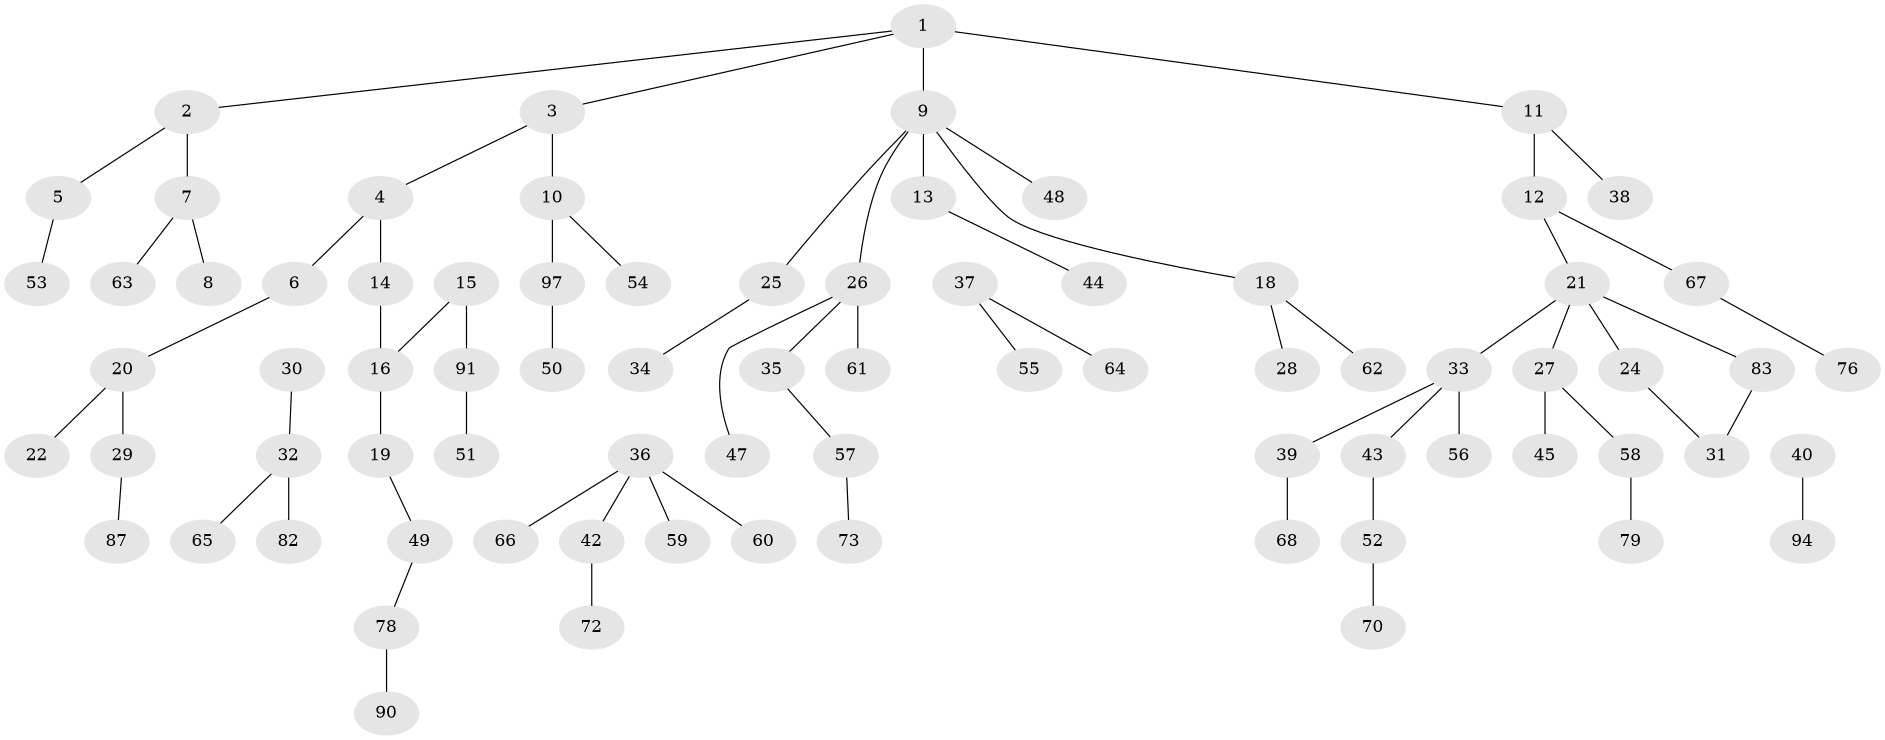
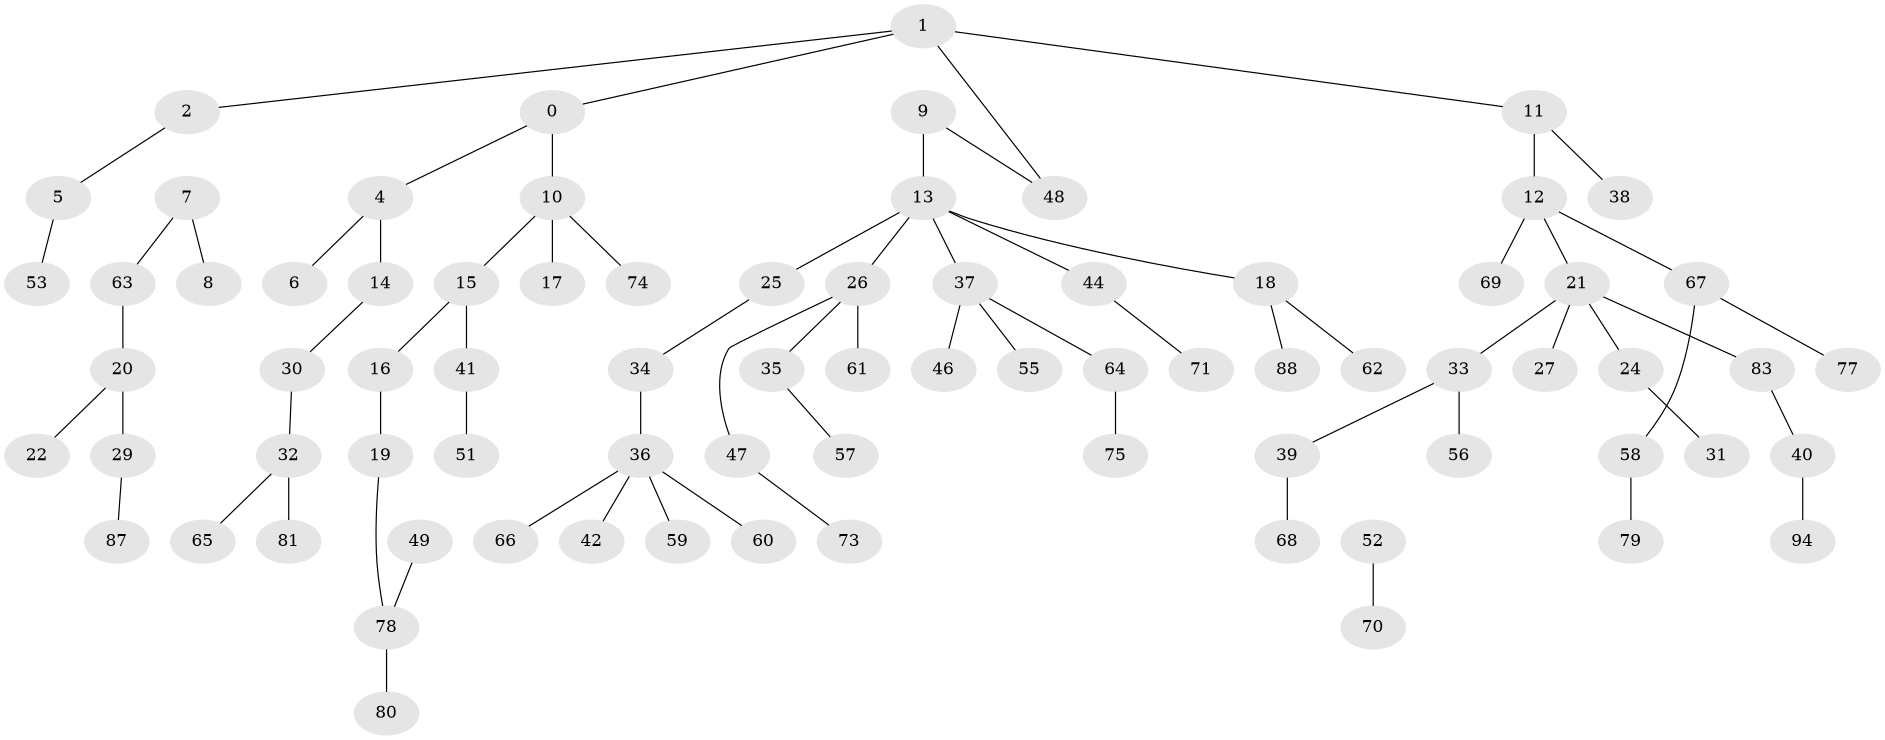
(923, 69) -> (989, 112)
(552, 112) -> (552, 112)
(187, 155) -> none
(874, 193) -> (891, 241)
(845, 196) -> (848, 241)
(1066, 240) -> (1091, 250)
none -> (510, 241)
none -> (944, 241)
(552, 284) -> (552, 284)
(638, 284) -> (638, 284)
none -> (1491, 284)
(209, 327) -> (123, 327)
(381, 327) -> (336, 327)
(466, 370) -> (466, 370)
(552, 370) -> none
none -> (944, 370)
none -> (1201, 370)
(1287, 370) -> (1287, 370)
(1848, 370) -> (1848, 370)
none -> (641, 413)
(1588, 413) -> (1680, 375)
(1739, 413) -> (1782, 413)
none -> (1116, 456)
(1373, 456) -> none
(1545, 456) -> none
(400, 499) -> (376, 542)
(848, 499) -> (794, 499)
(289, 542) -> (289, 542)
(592, 628) -> none
(387, 713) -> (387, 713)
